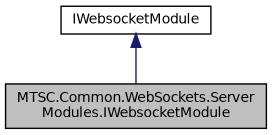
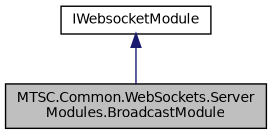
(136, 106) -> (136, 106)
